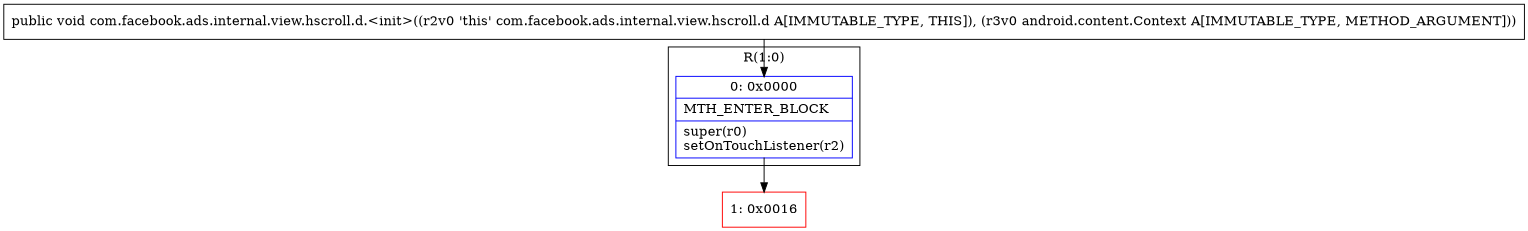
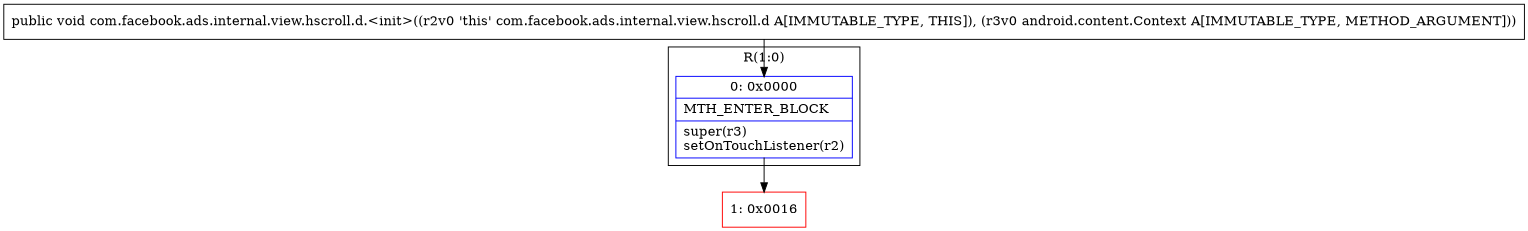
(715, 132) -> (715, 132)
